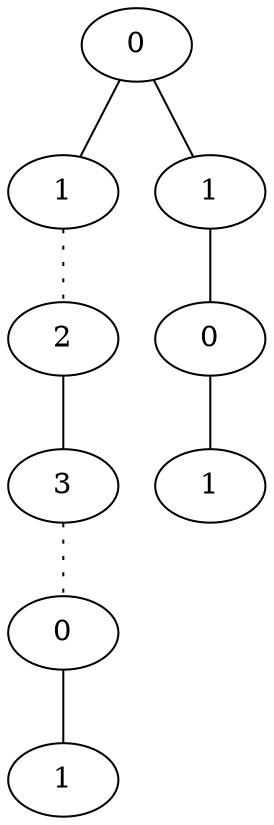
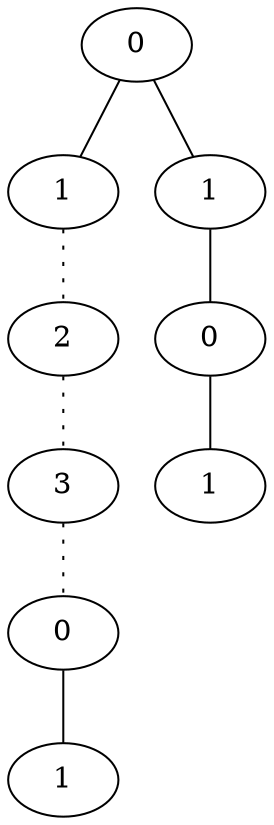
(63, 413) -> (63, 413)
